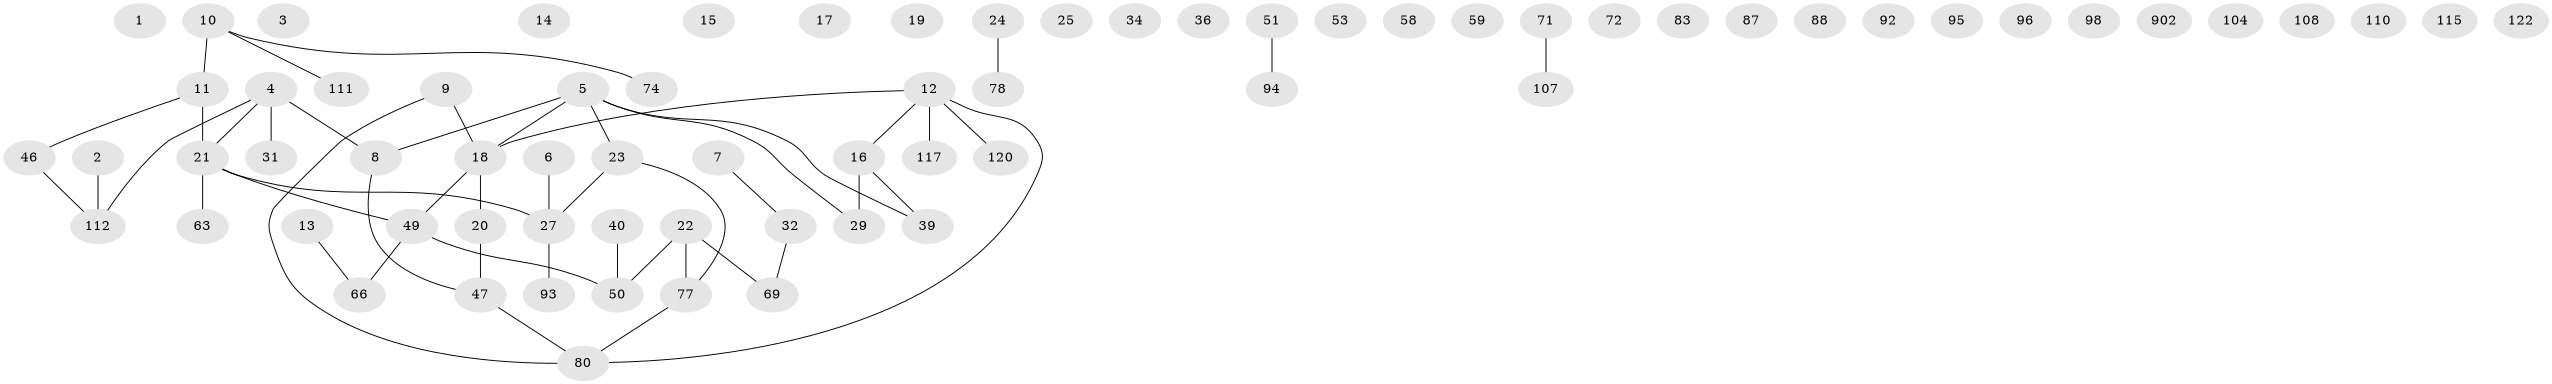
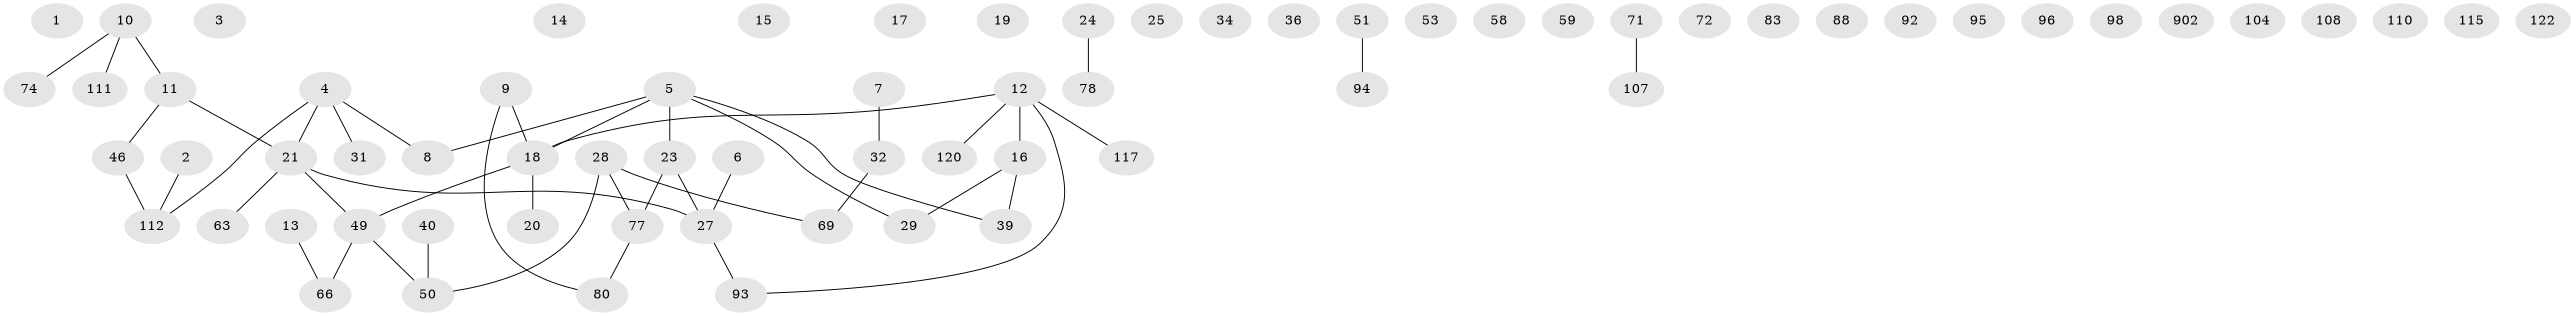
(1752, 21) -> none
(686, 226) -> (601, 158)
(480, 295) -> none
(912, 296) -> (982, 269)
